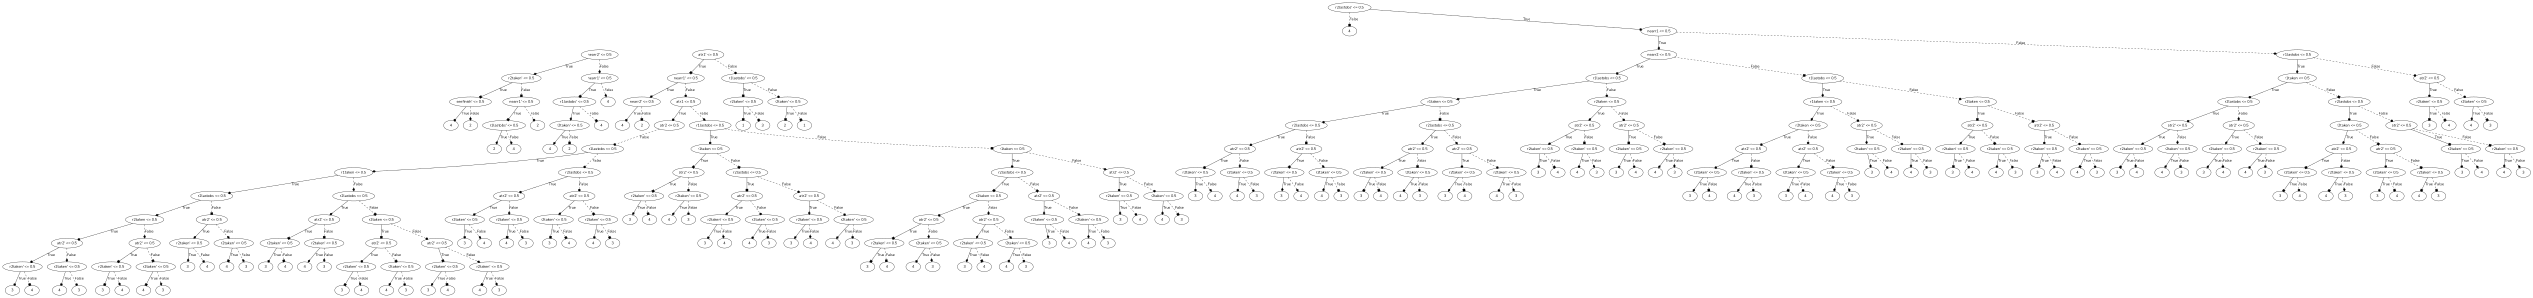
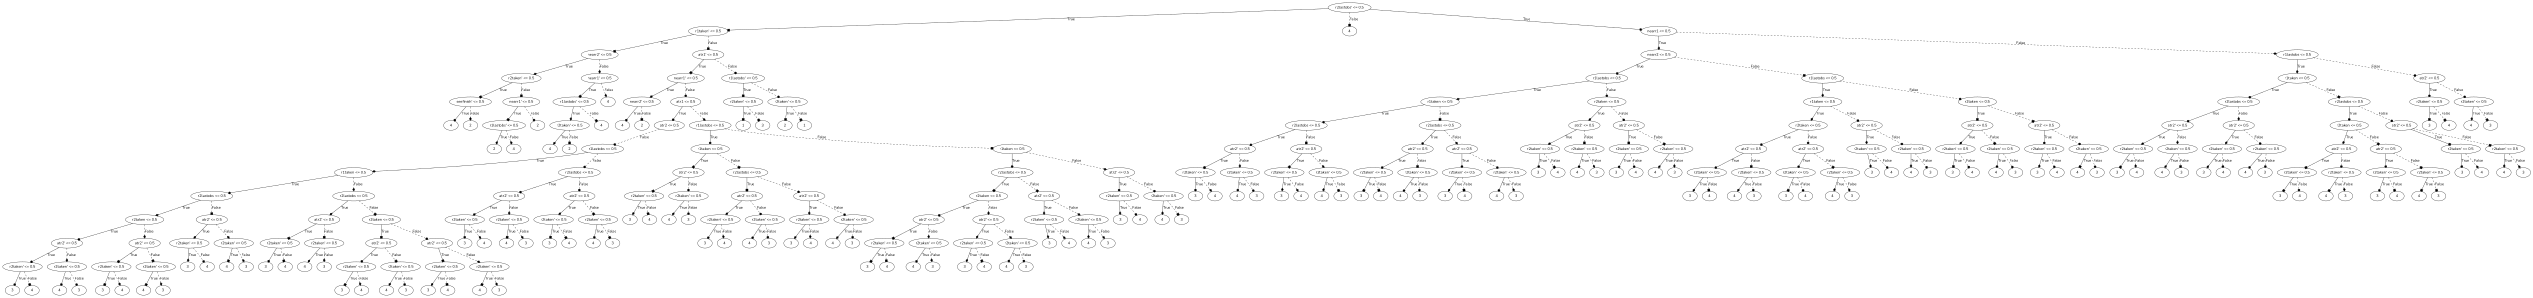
none -> (708, 31)
